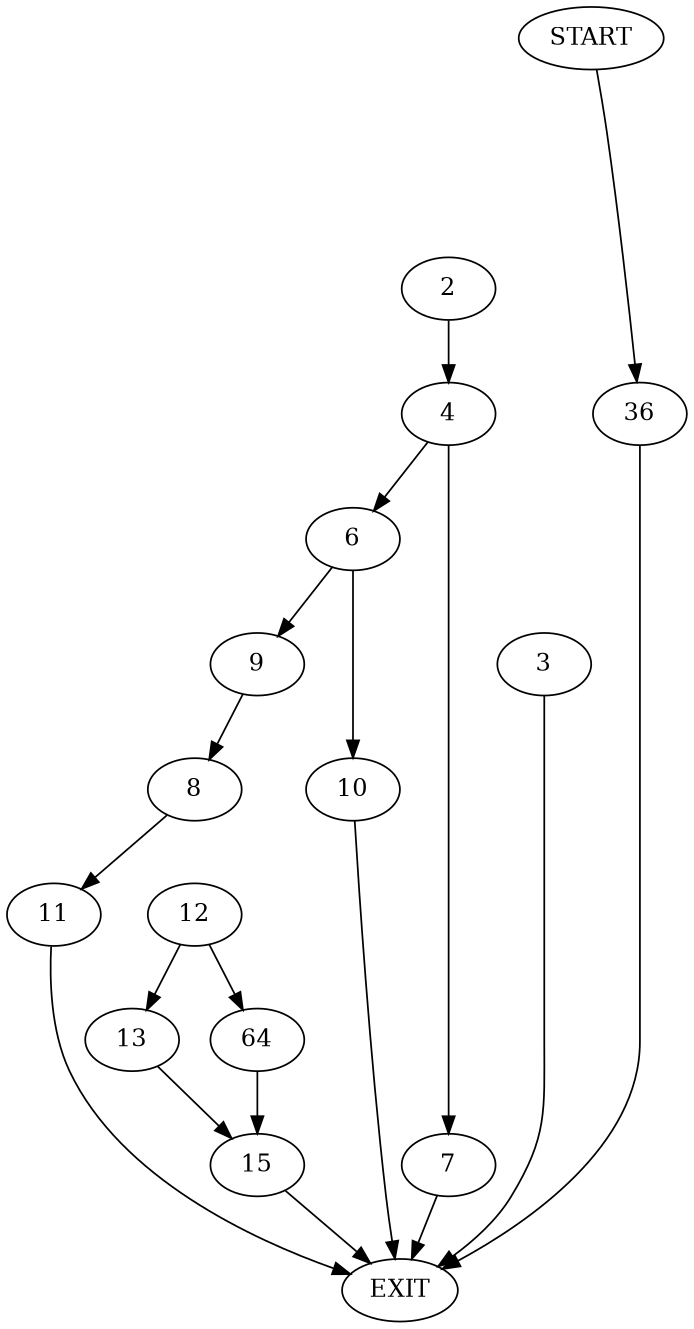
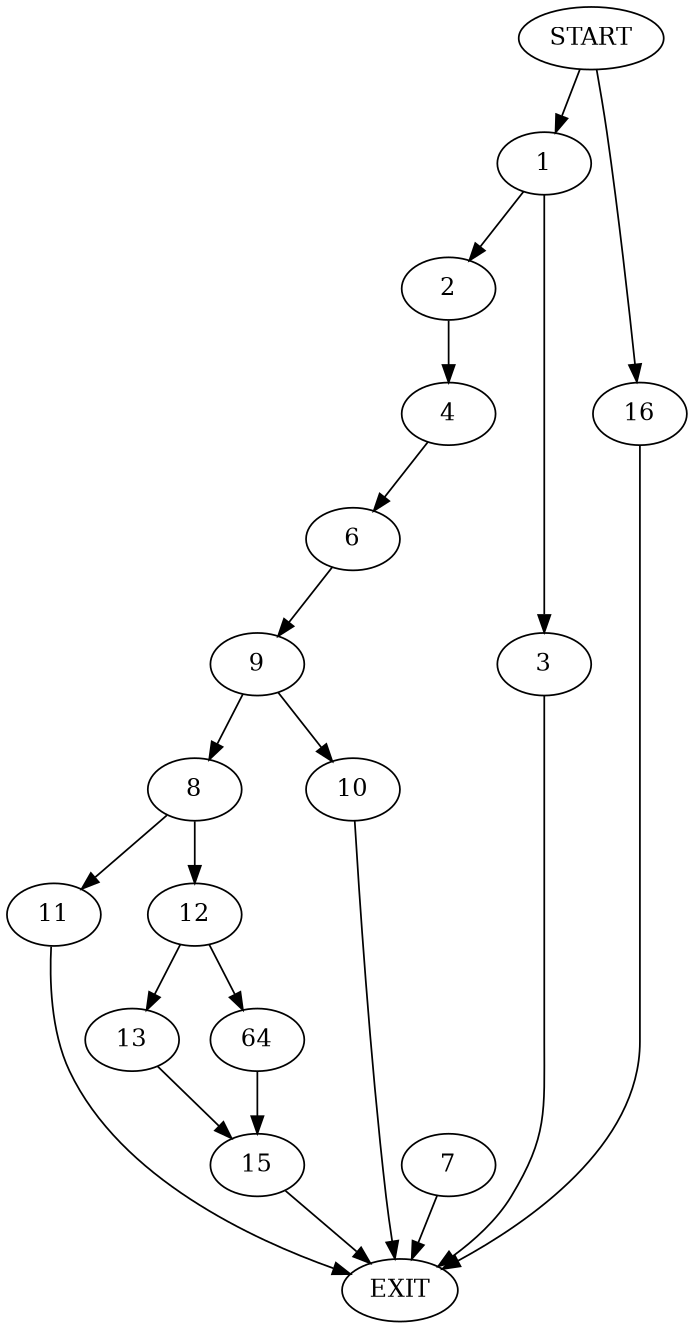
none -> (544, 163)
(640, 414) -> (640, 414)
(353, 655) -> (300, 720)
(449, 781) -> none
none -> (195, 844)
